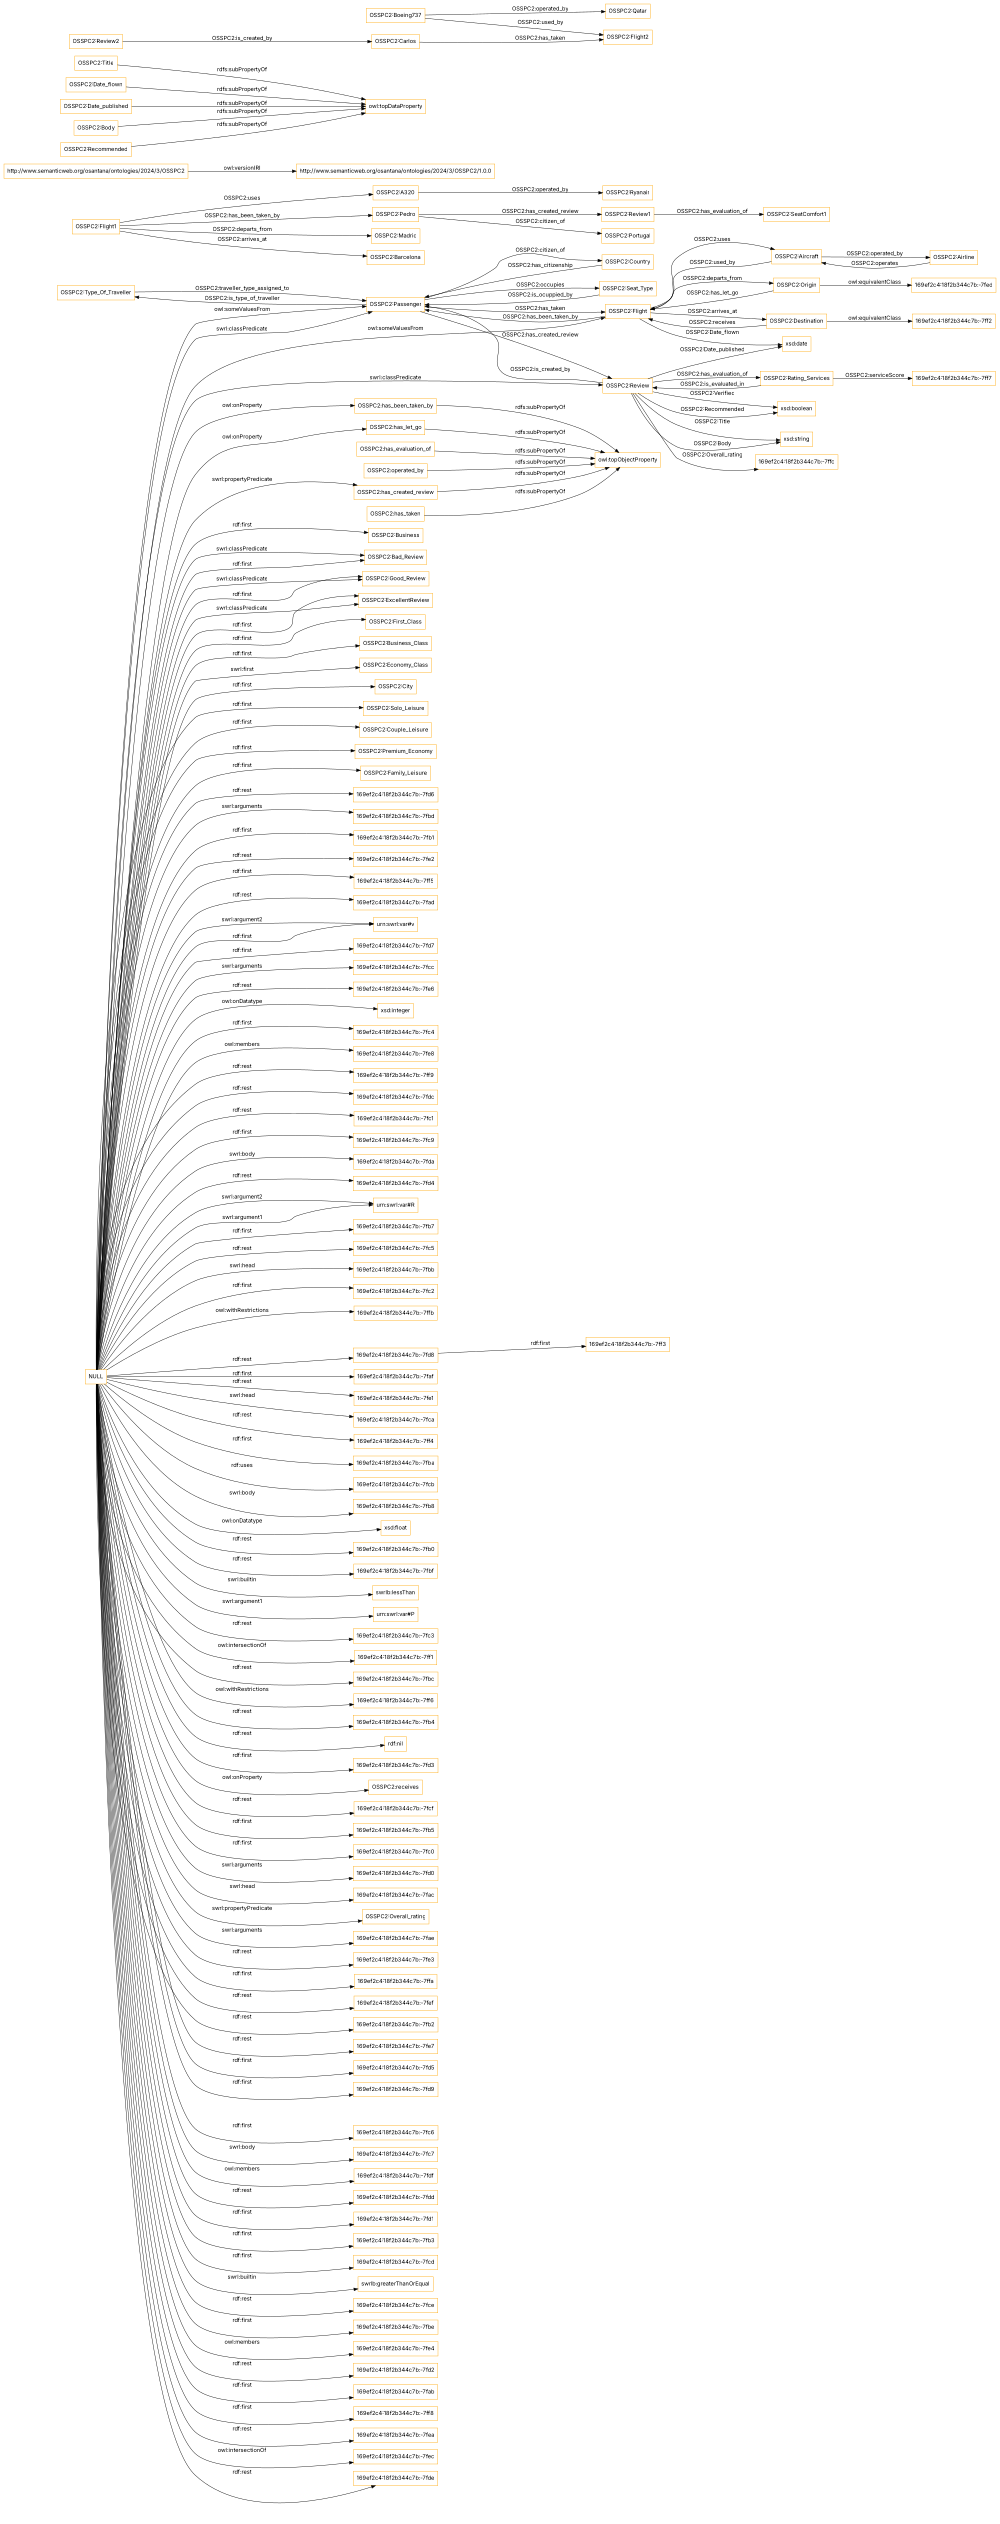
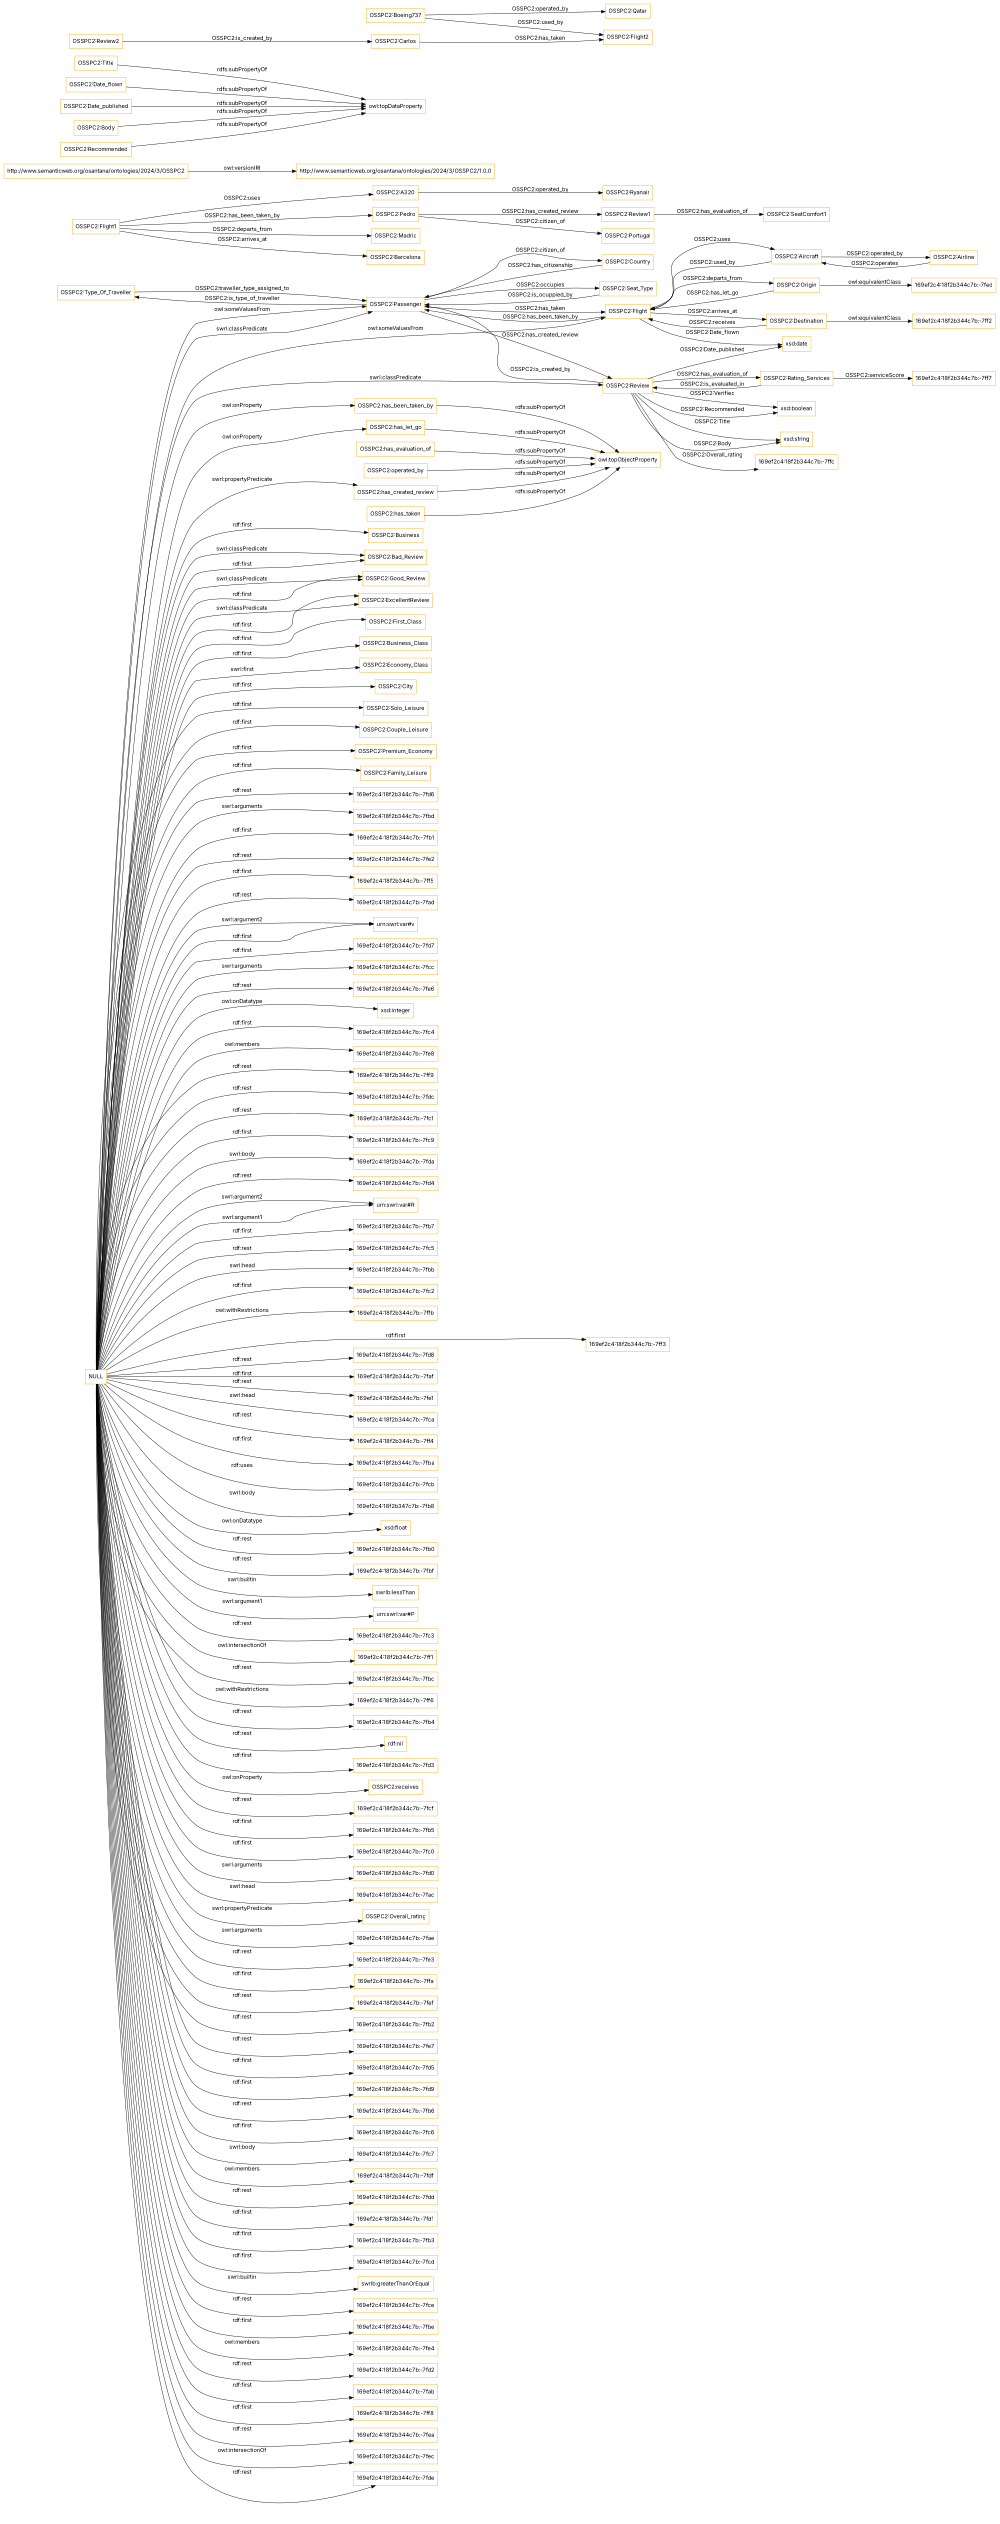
(510, 1350) -> (343, 1340)
(396, 1506) -> (396, 1506)
none -> (396, 2111)
